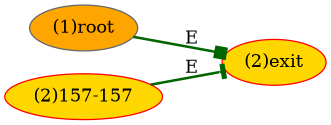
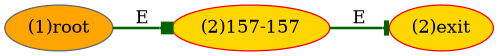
(173, 44) -> (136, 28)
